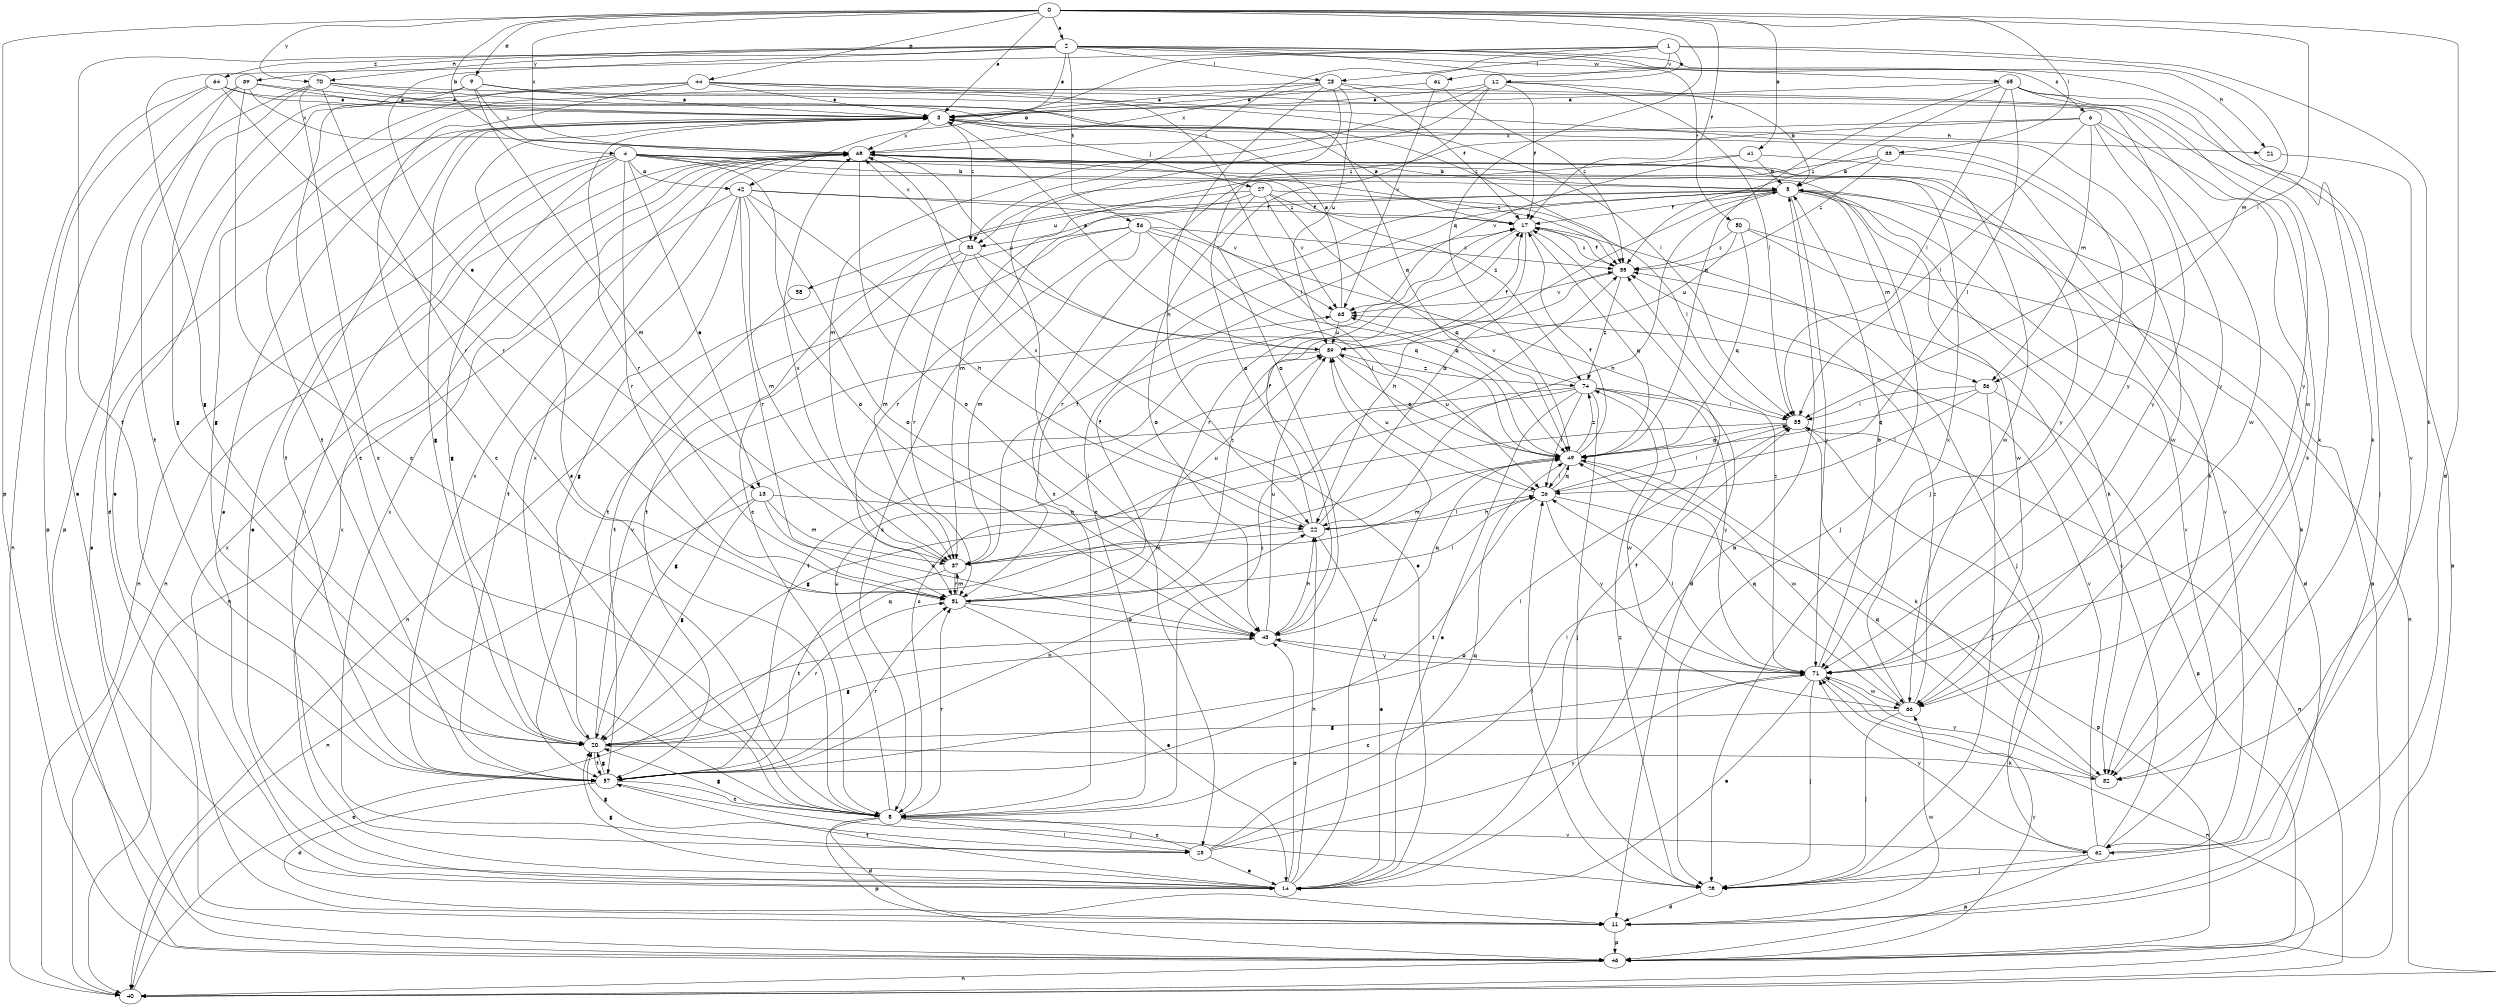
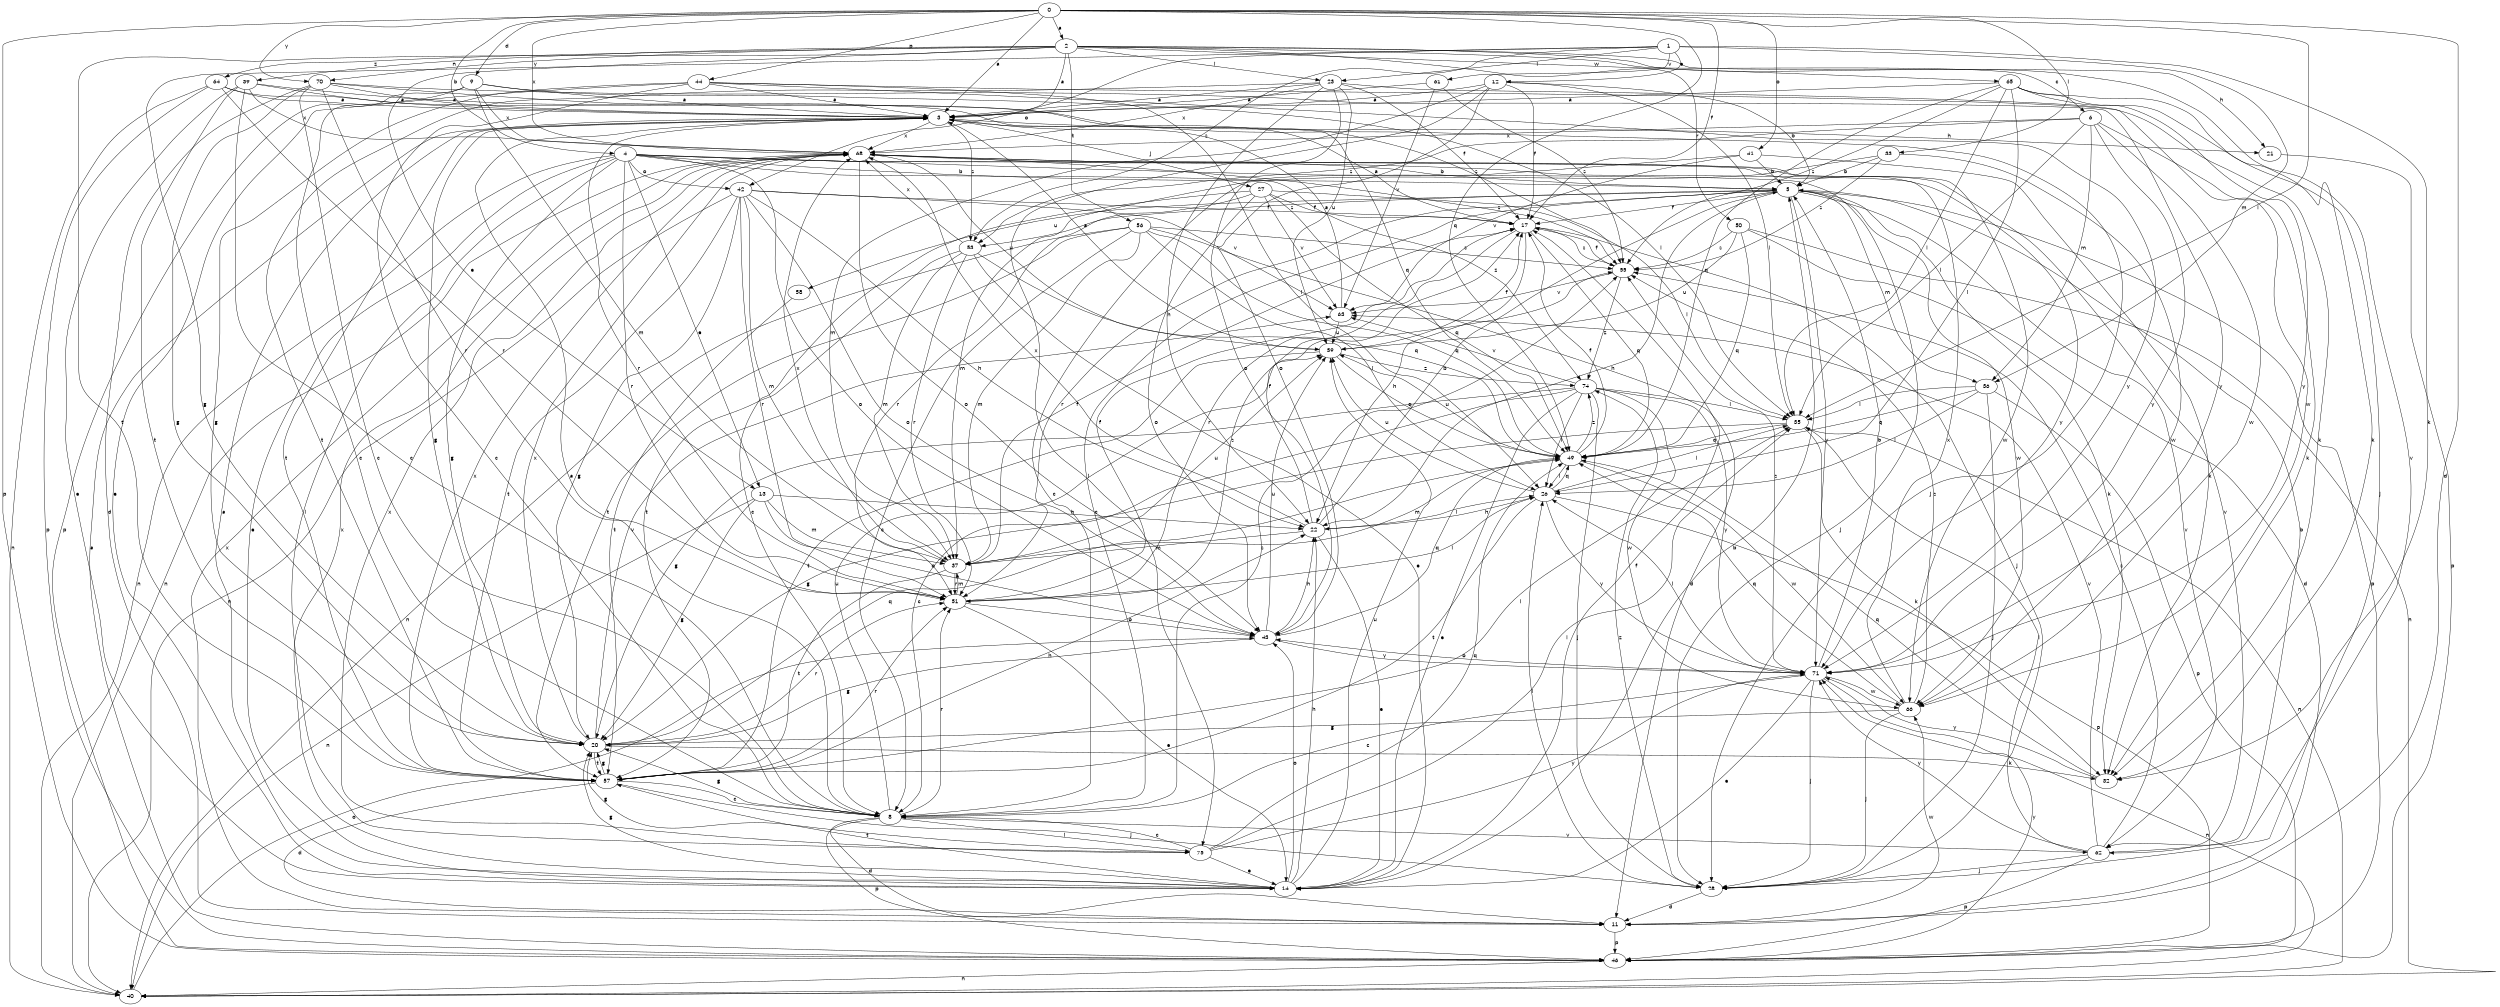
(1200, 853) -> (1200, 853)
